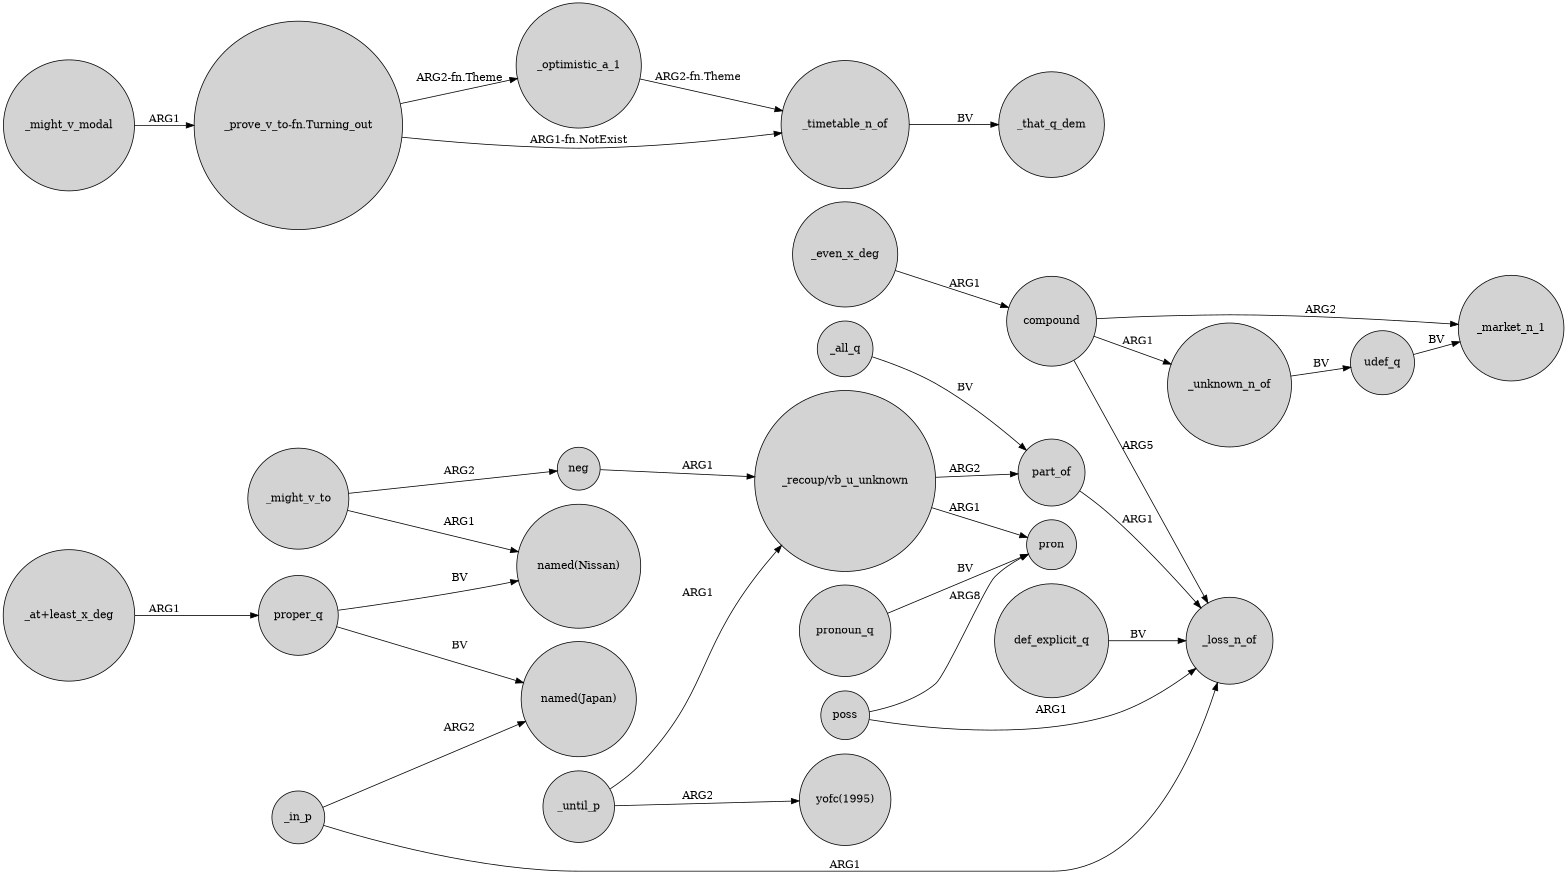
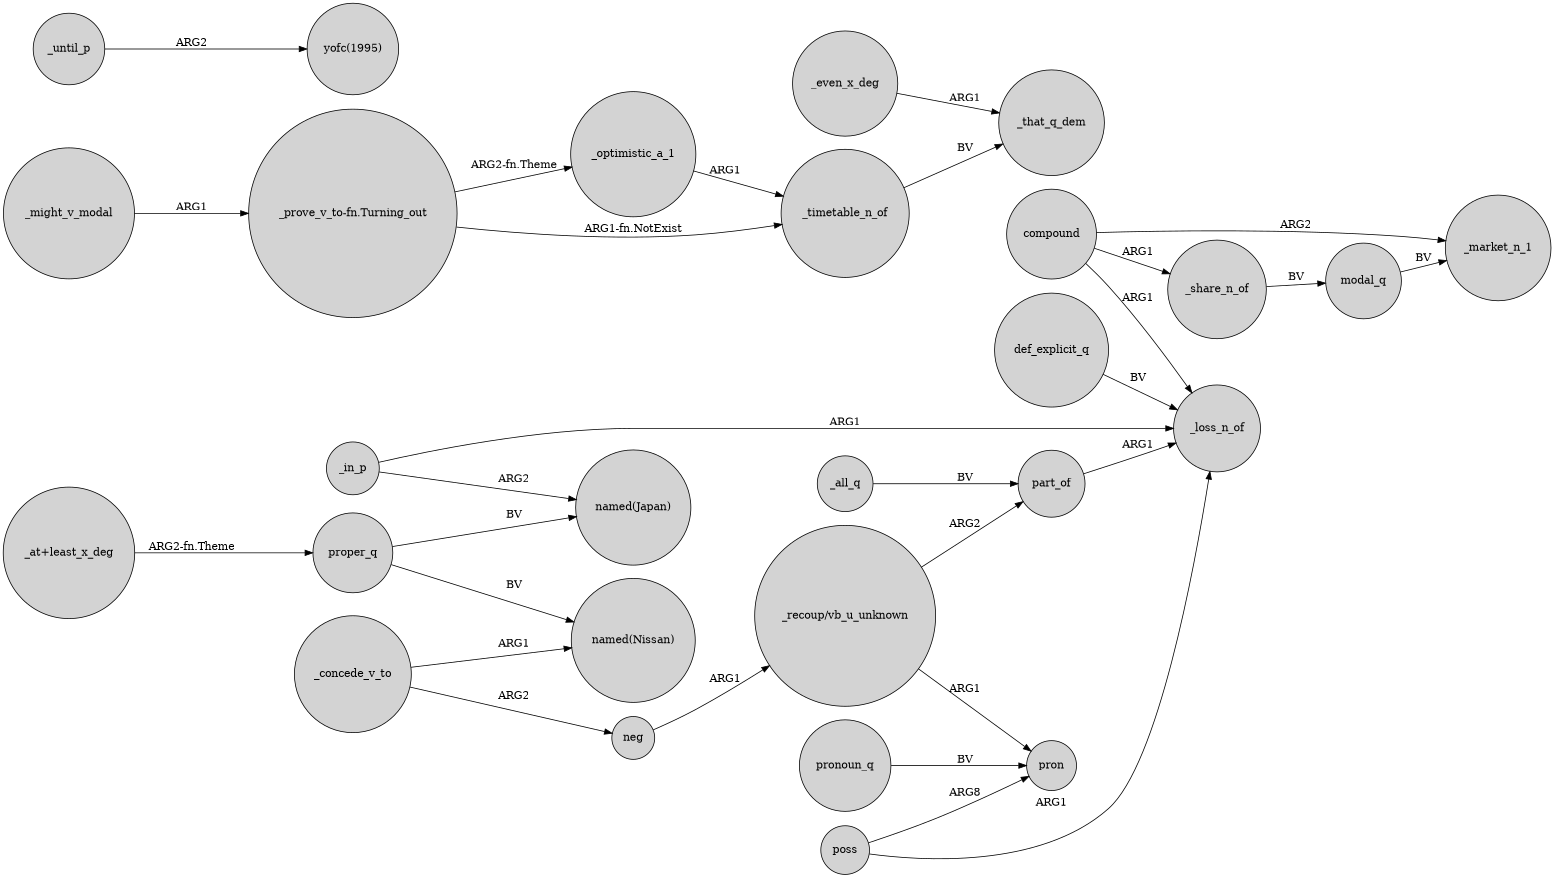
(698, 77) -> (725, 171)
(948, 288) -> (944, 102)
(1382, 363) -> (1364, 281)
(1230, 385) -> (1217, 289)
(1138, 446) -> (1138, 298)
(298, 499) -> (353, 674)
(164, 610) -> (192, 547)
(700, 675) -> none
